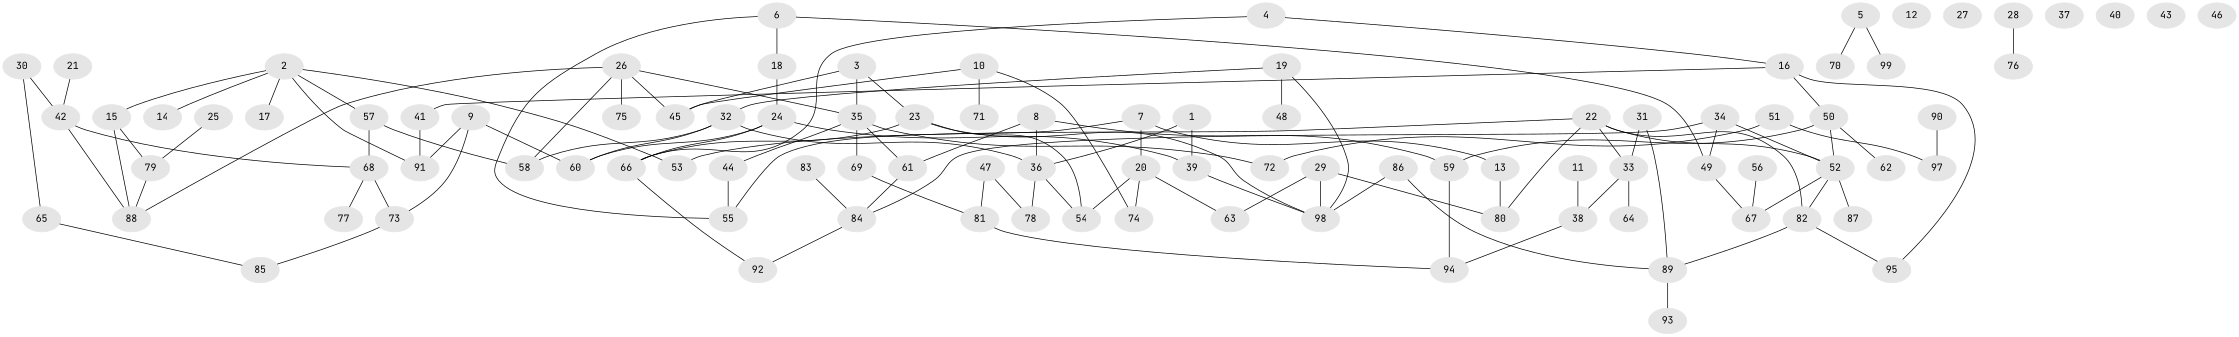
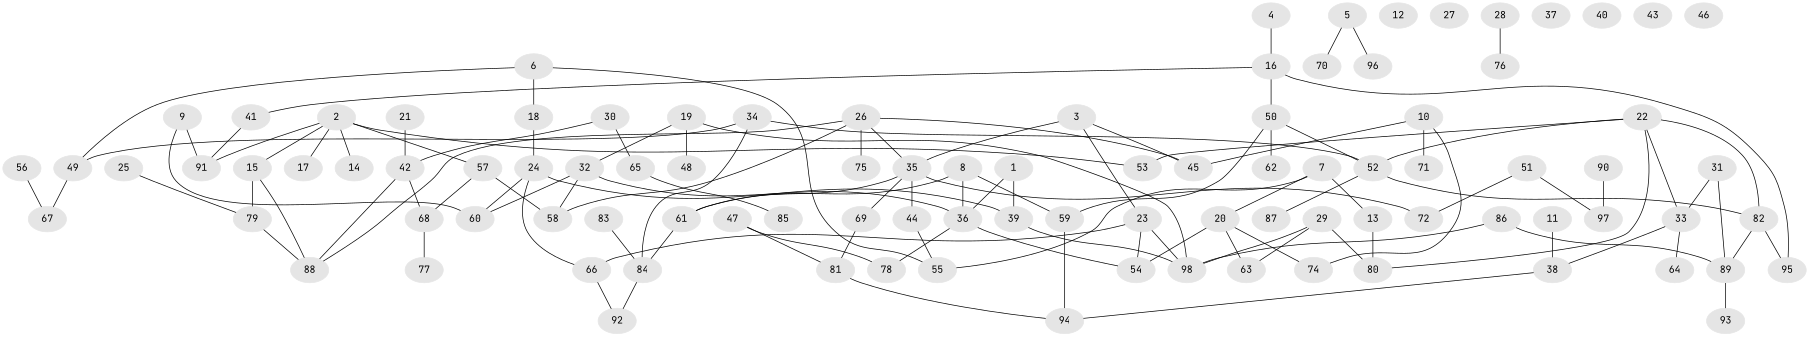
(912, 36) -> none
(1886, 66) -> (1373, 66)
(1793, 194) -> none
(394, 219) -> none
